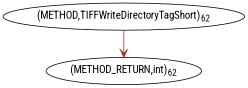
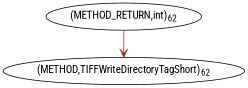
(124, 40) -> (124, 40)
